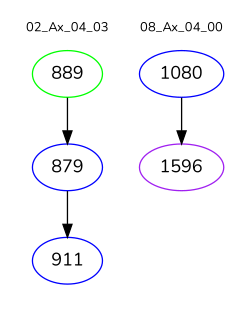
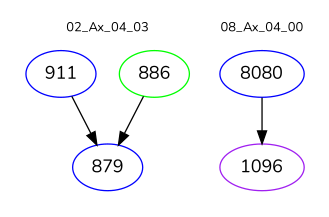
(67, 74) -> (154, 74)
(182, 74) -> (262, 74)
(182, 167) -> (262, 167)
(67, 208) -> (81, 115)
